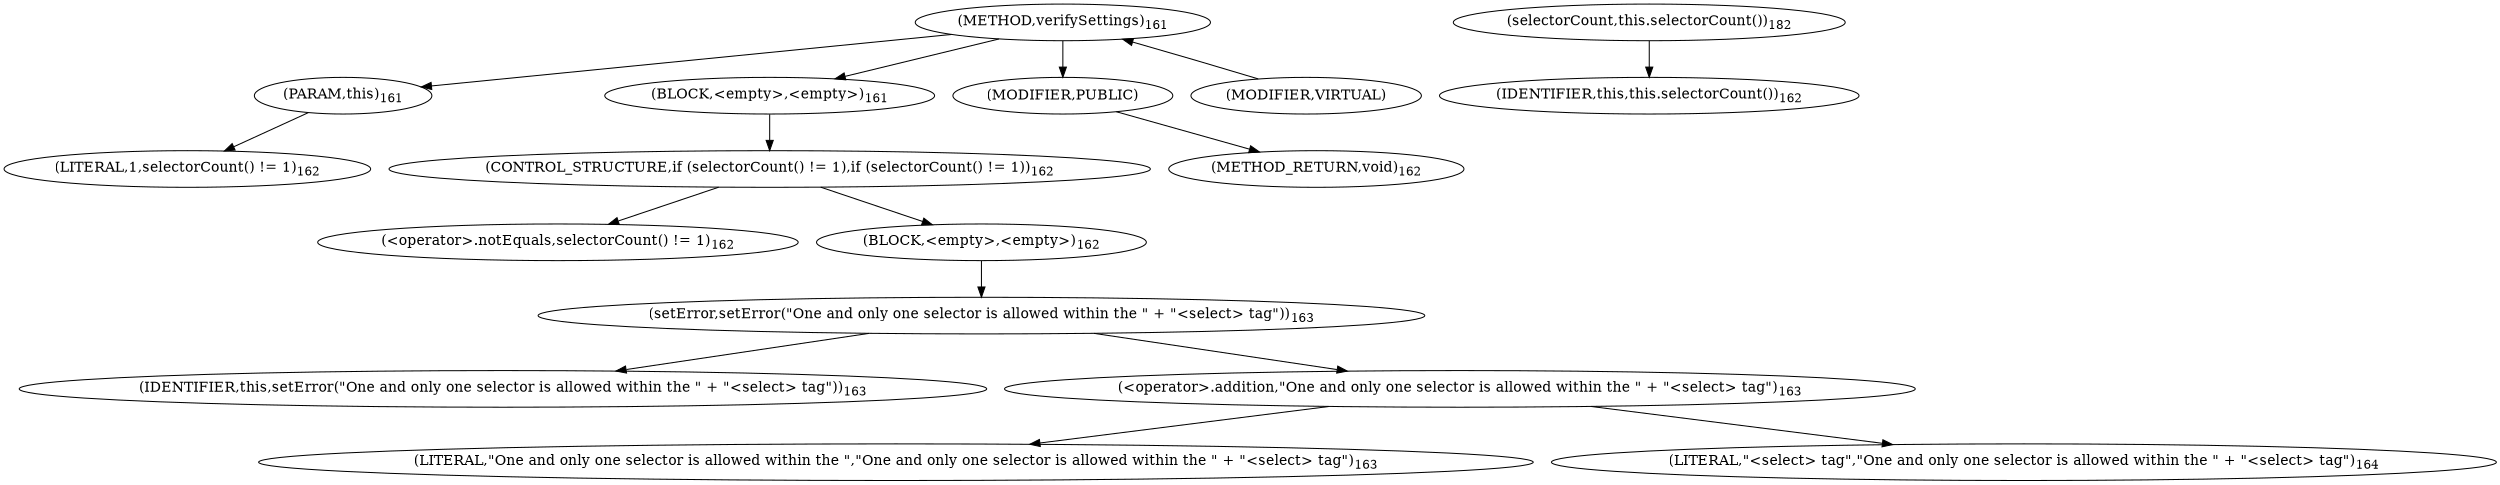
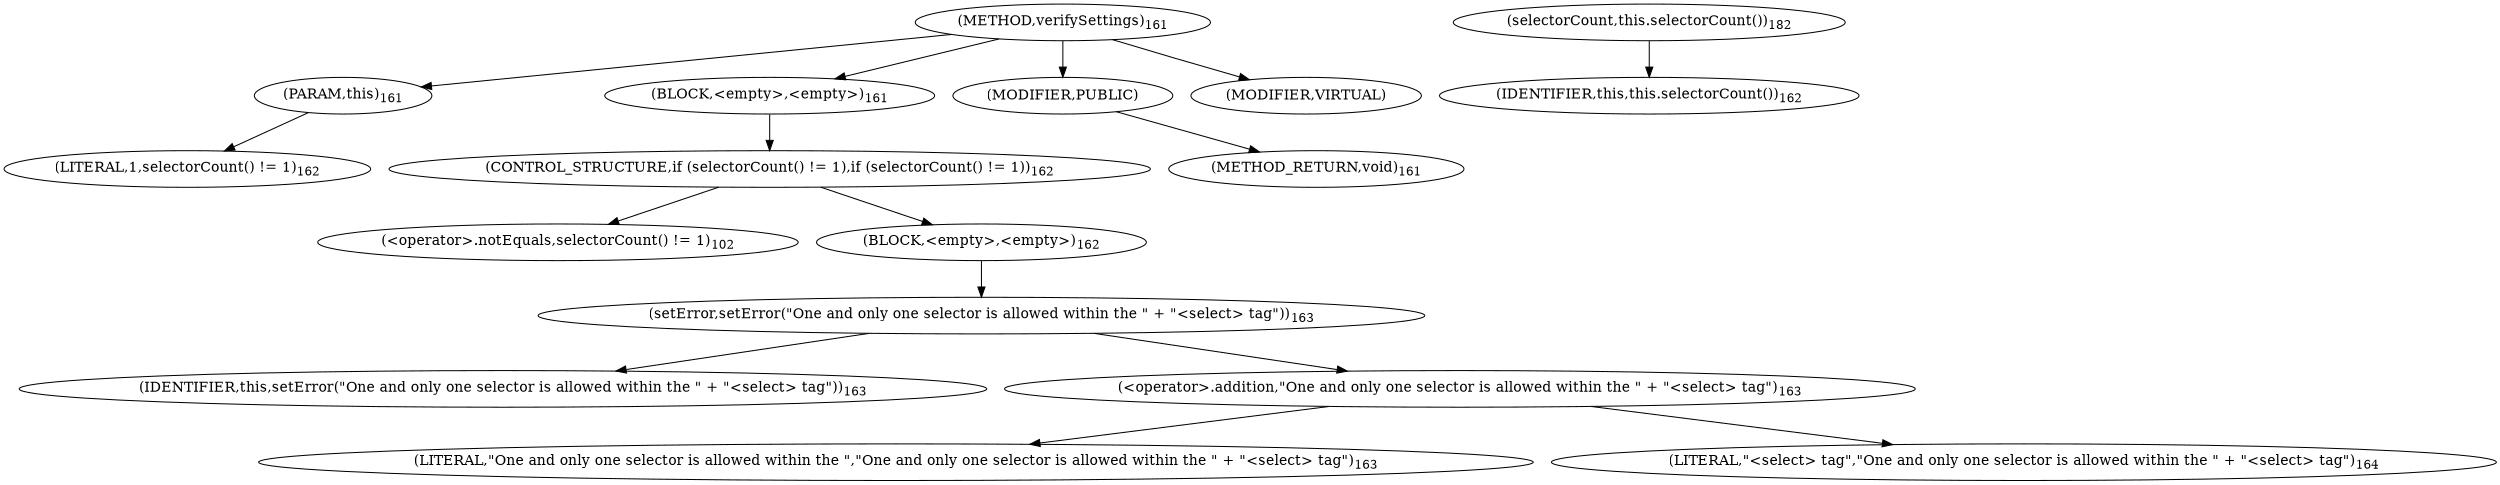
(1196, 60) -> (1176, 59)
(1410, 167) -> (1410, 167)
(723, 241) -> (723, 241)
